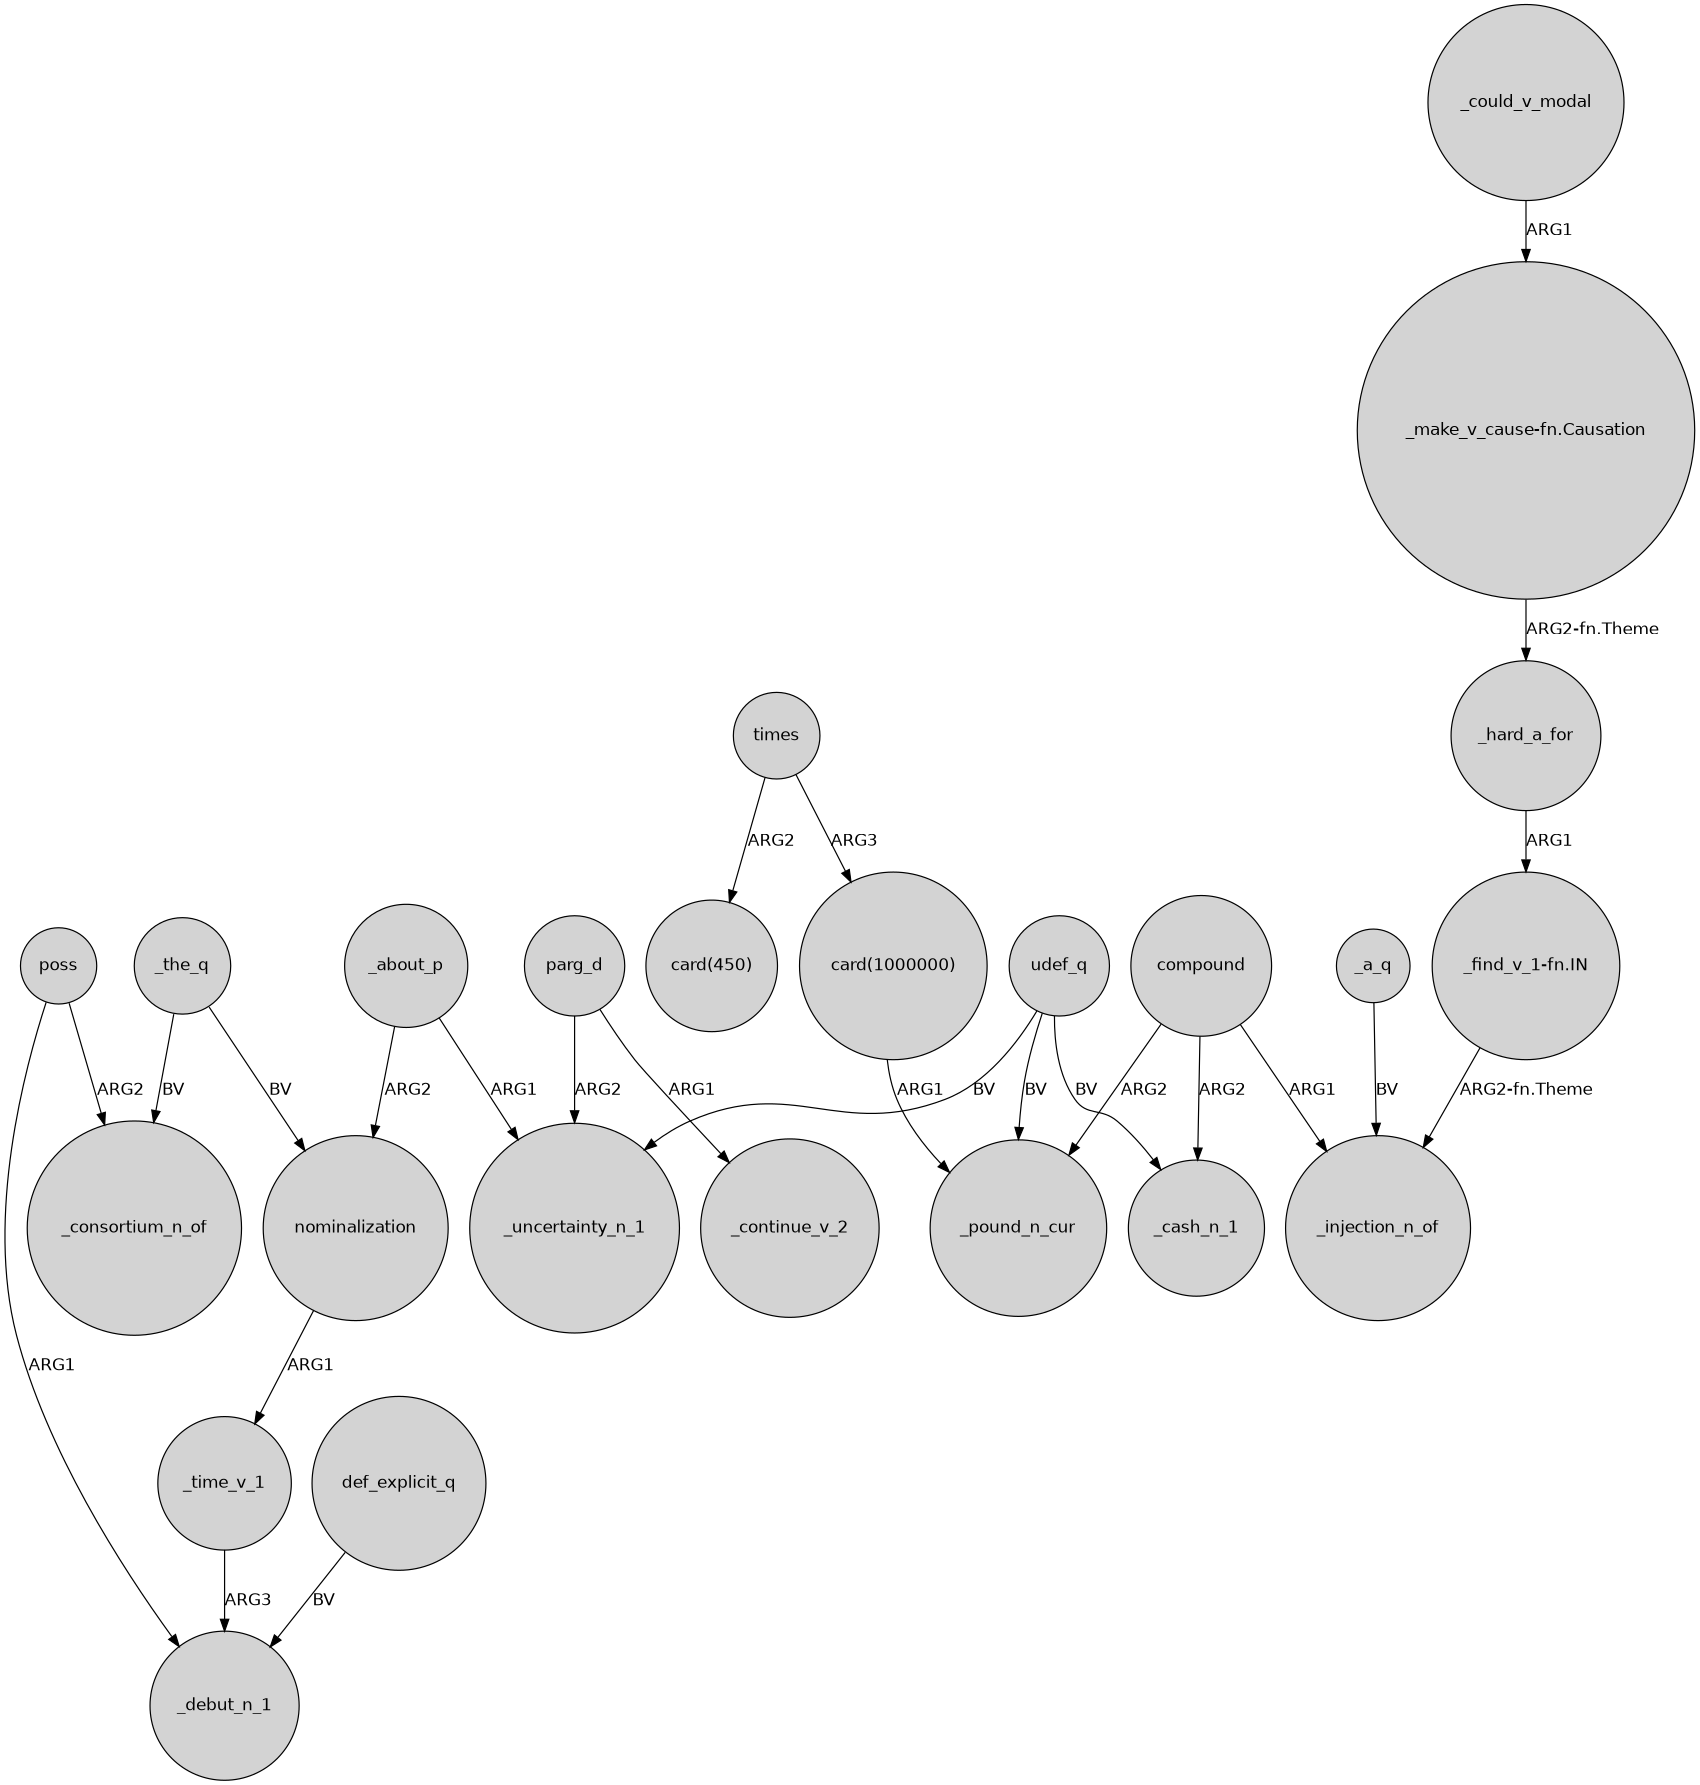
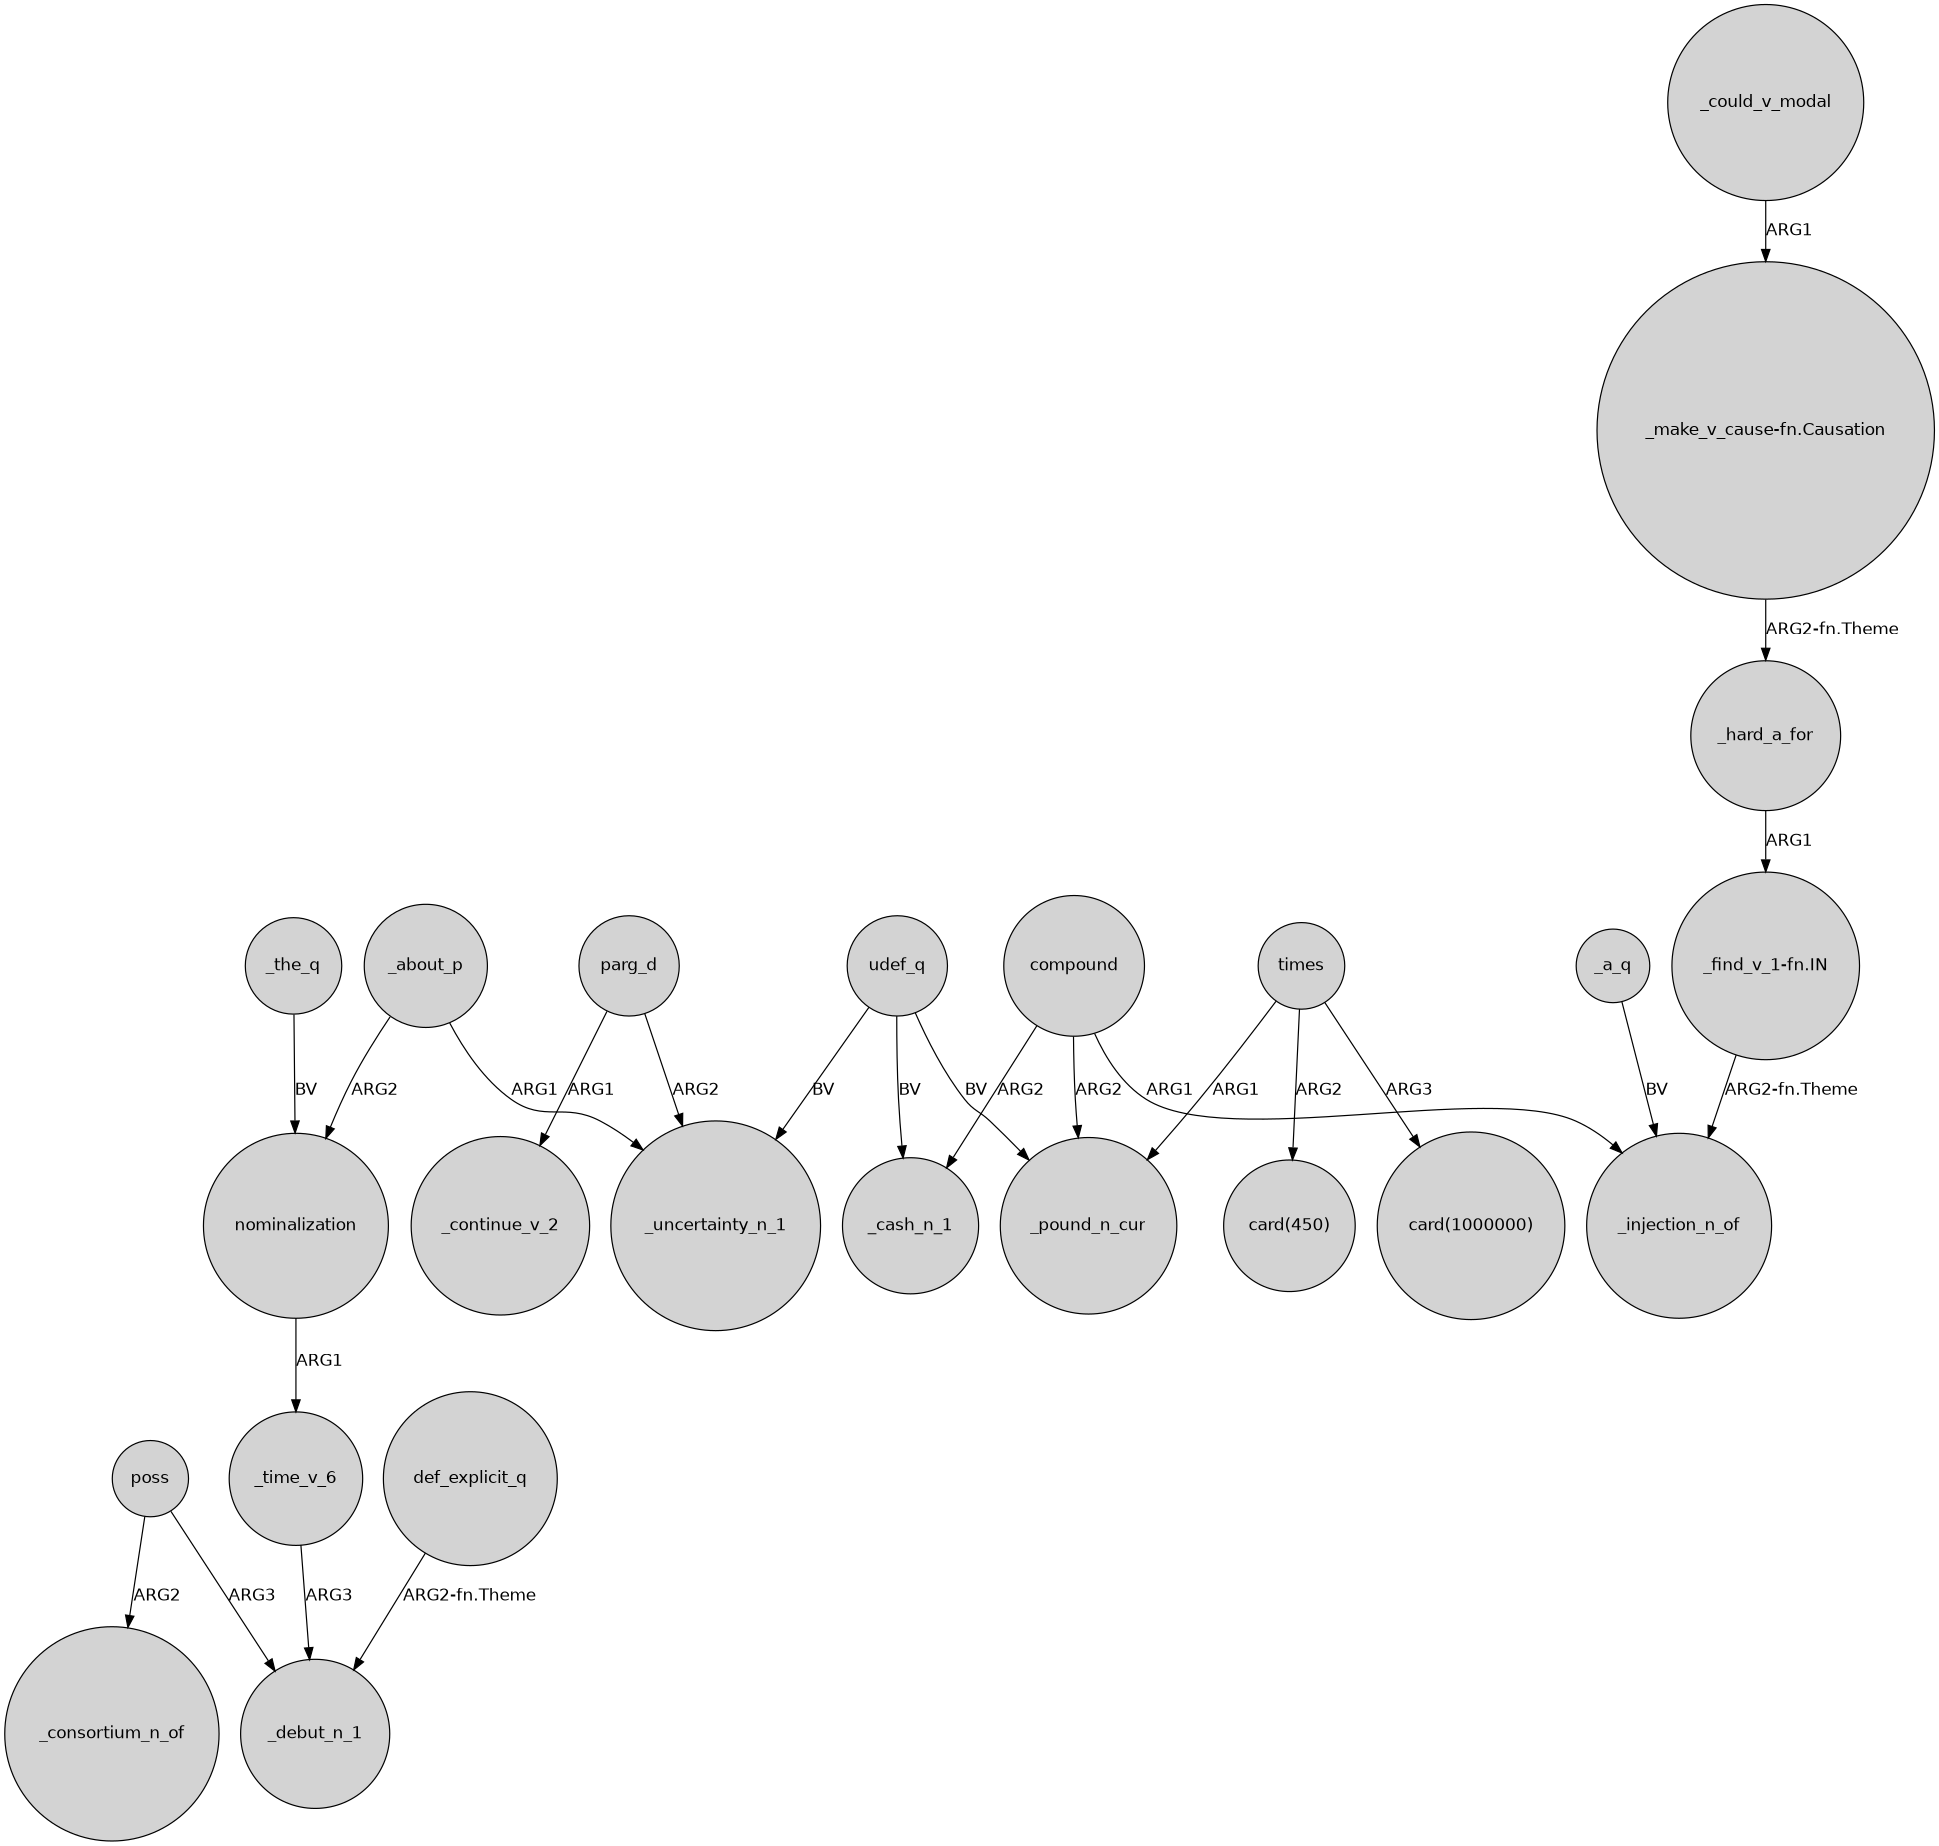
(165, 1062) -> none
(907, 1119) -> (1217, 1077)
(53, 1366) -> (253, 1596)
(225, 1483) -> (296, 1479)
(324, 1601) -> (470, 1596)
